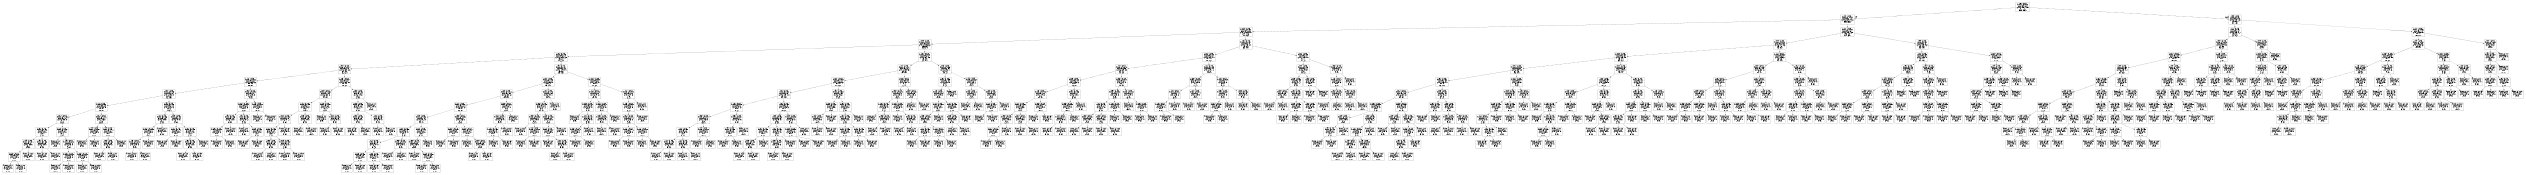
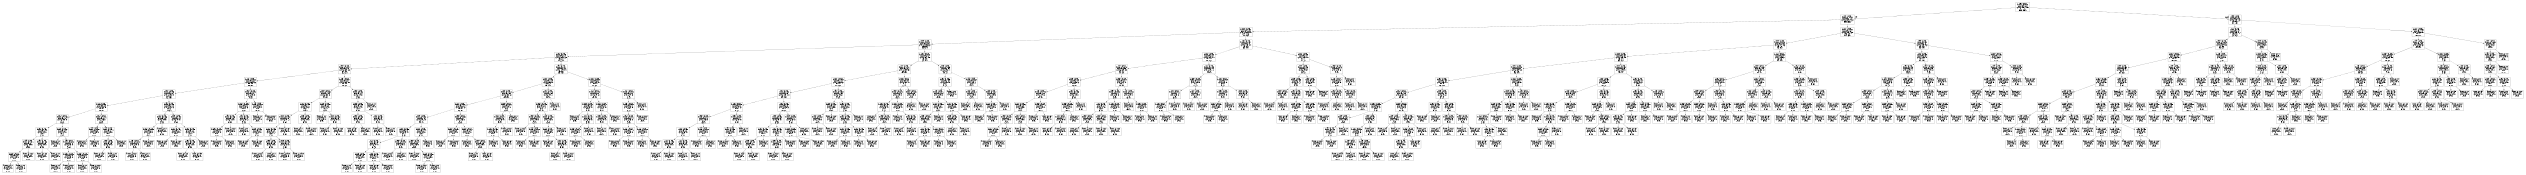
(2275, 57) -> (2275, 57)
